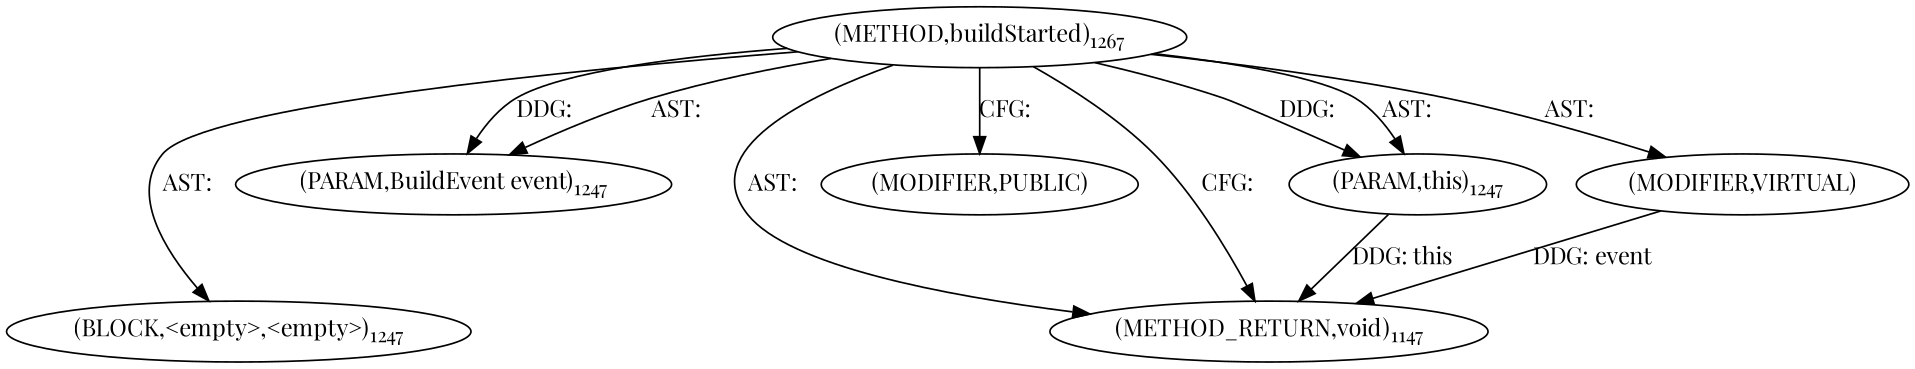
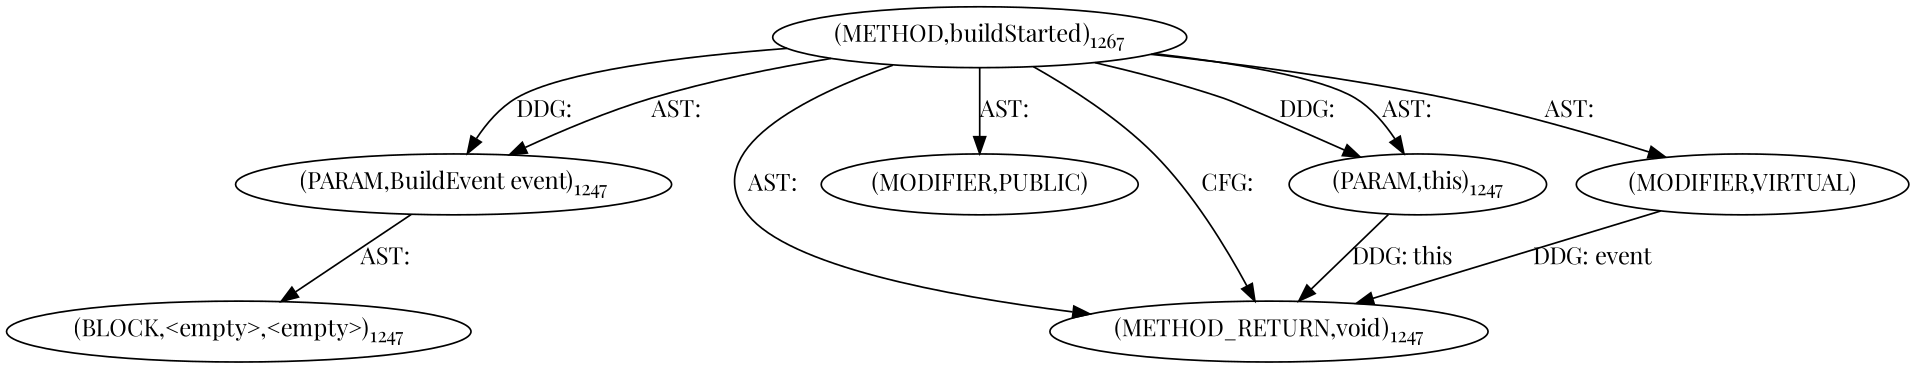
(401, 93) -> (353, 253)
(1008, 111) -> (1008, 111)
(1407, 329) -> (1407, 329)
